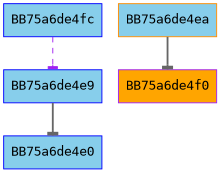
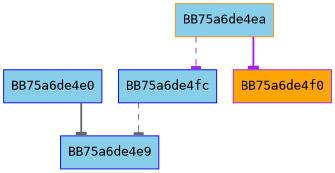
(53, 51) -> (139, 117)
(168, 51) -> (253, 51)
none -> (196, 51)
(53, 117) -> (81, 117)
